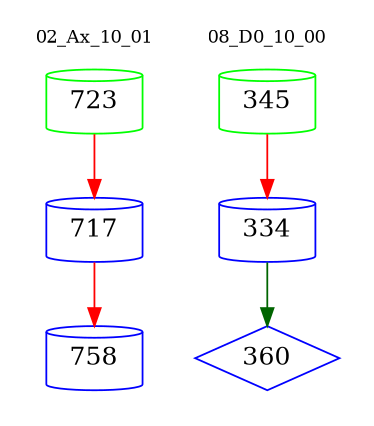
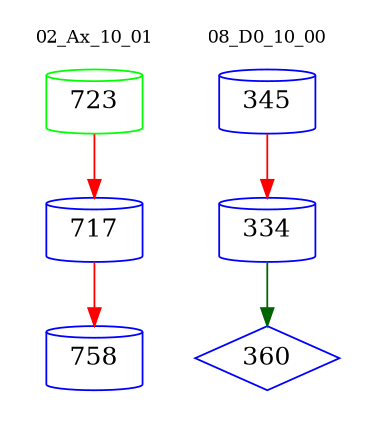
(267, 102) -> (267, 102)
